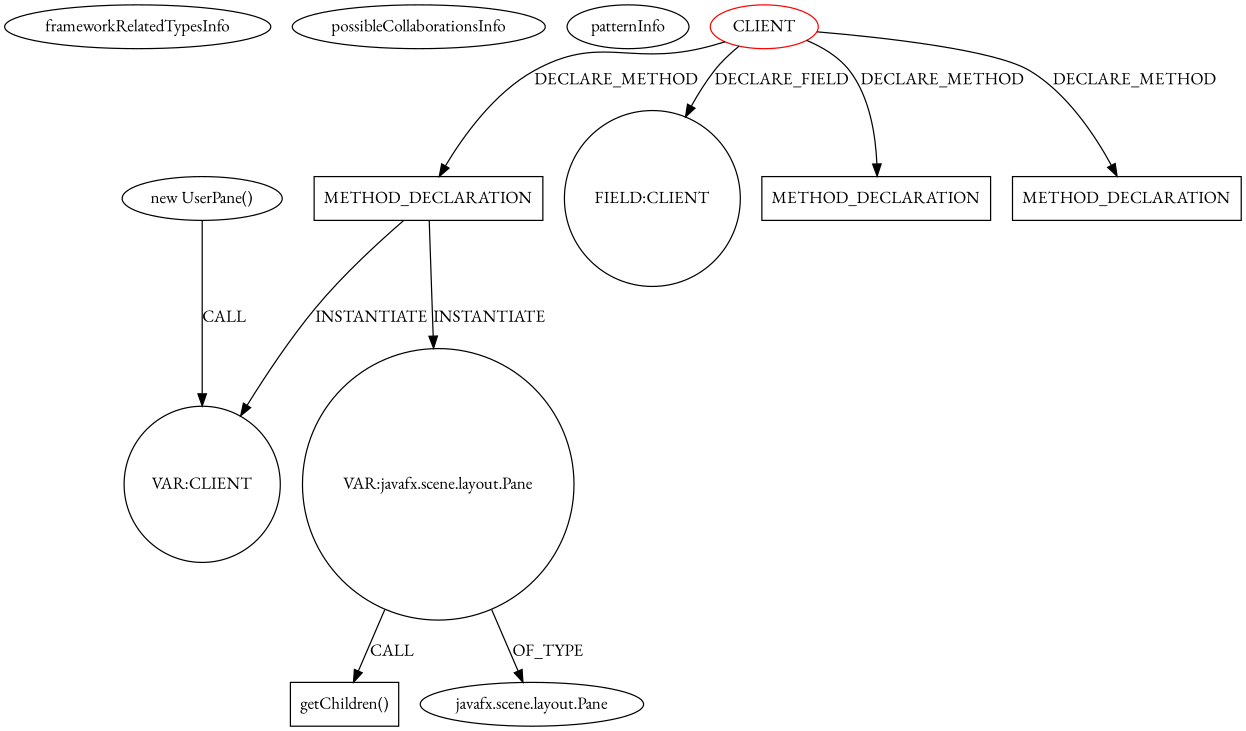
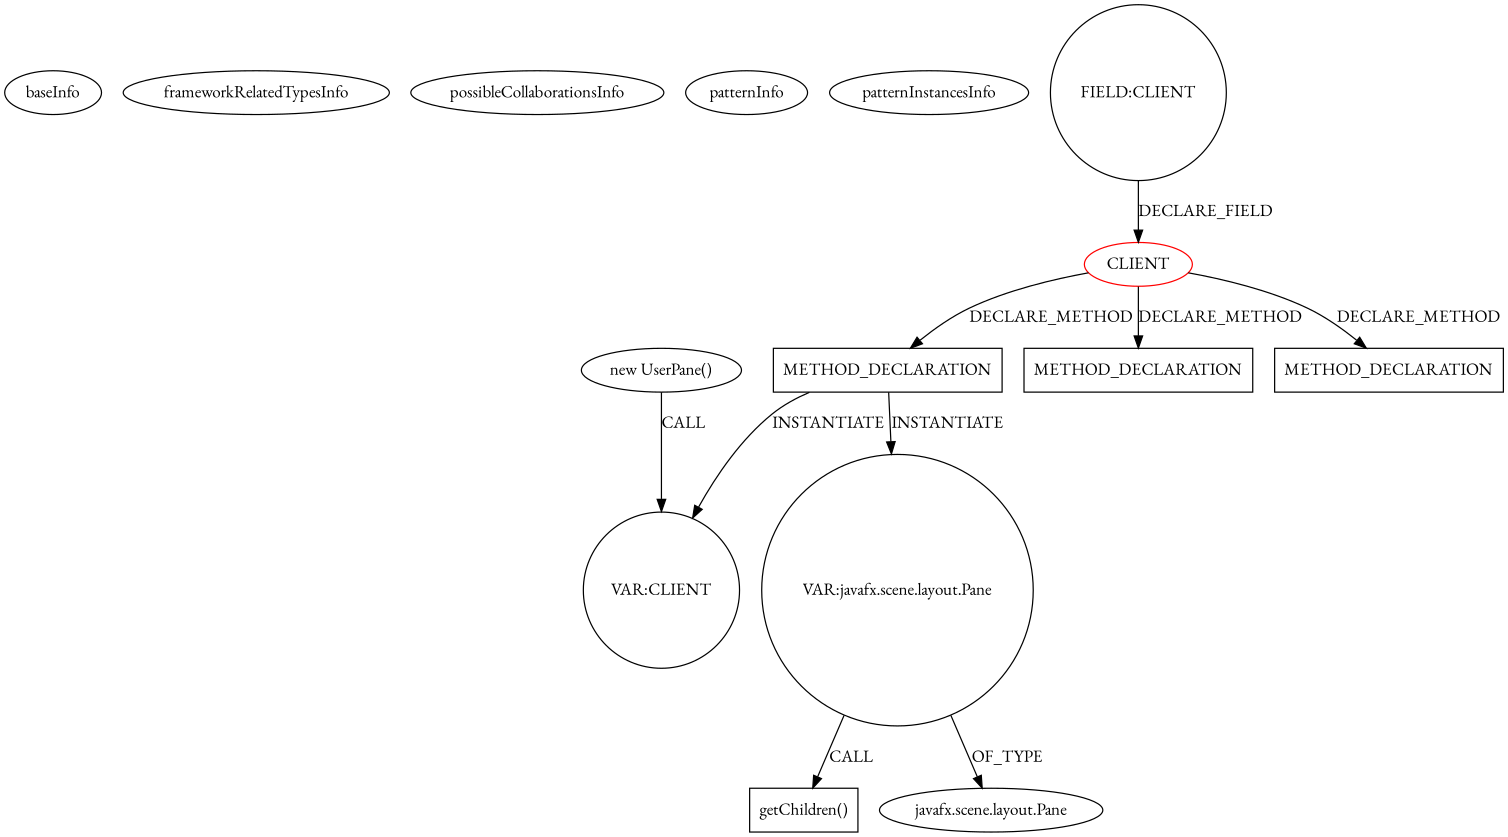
(712, 74) -> (1138, 205)
none -> (53, 93)
none -> (929, 93)
